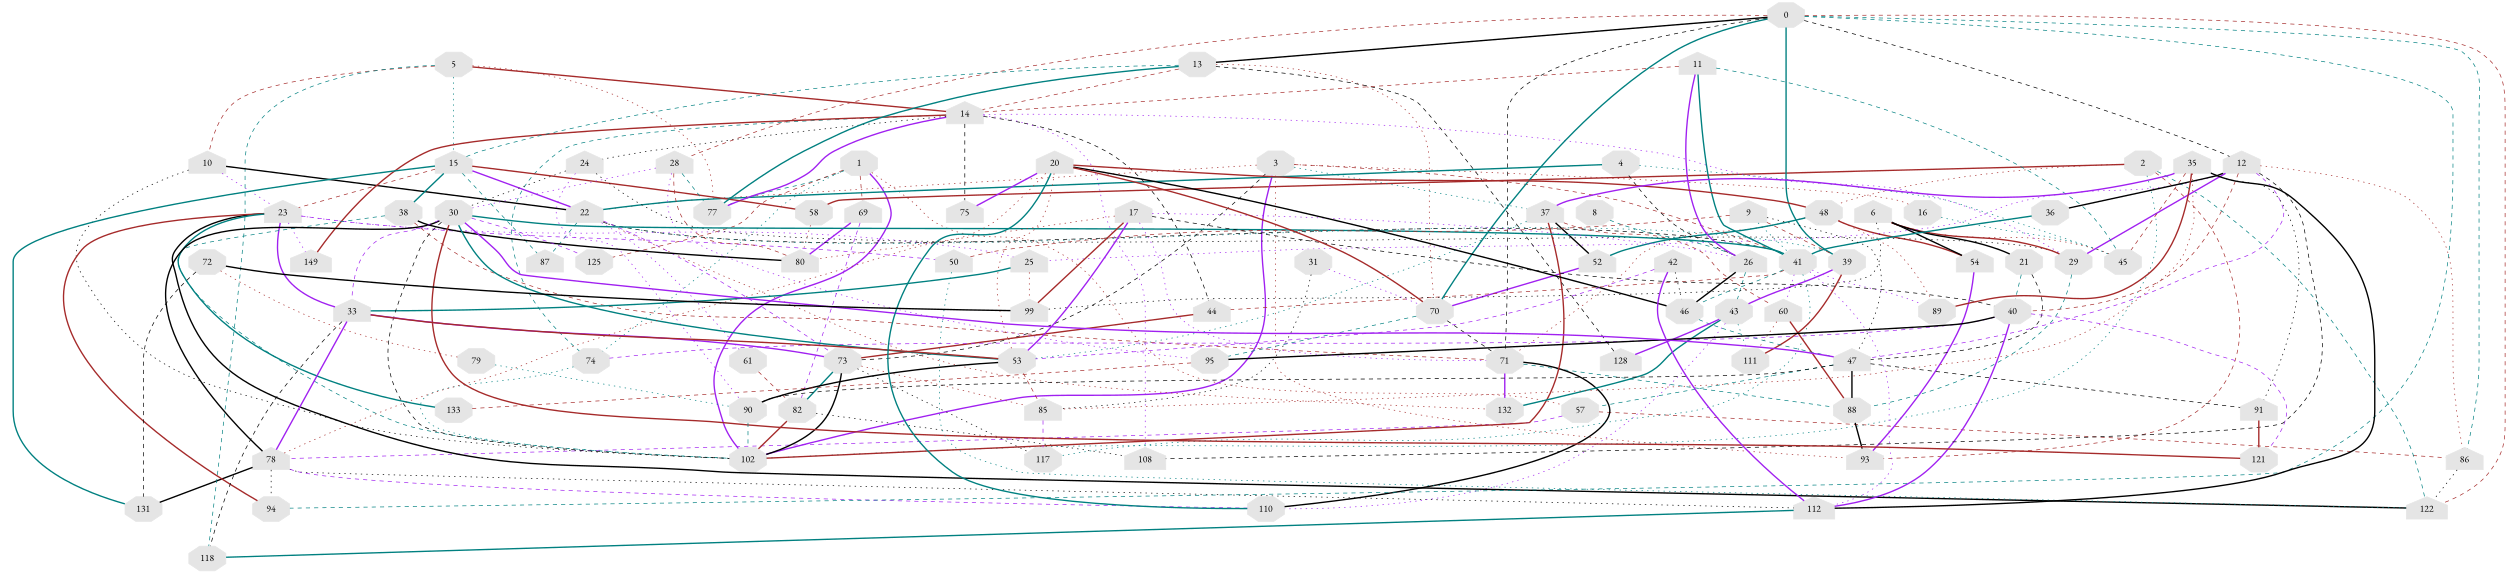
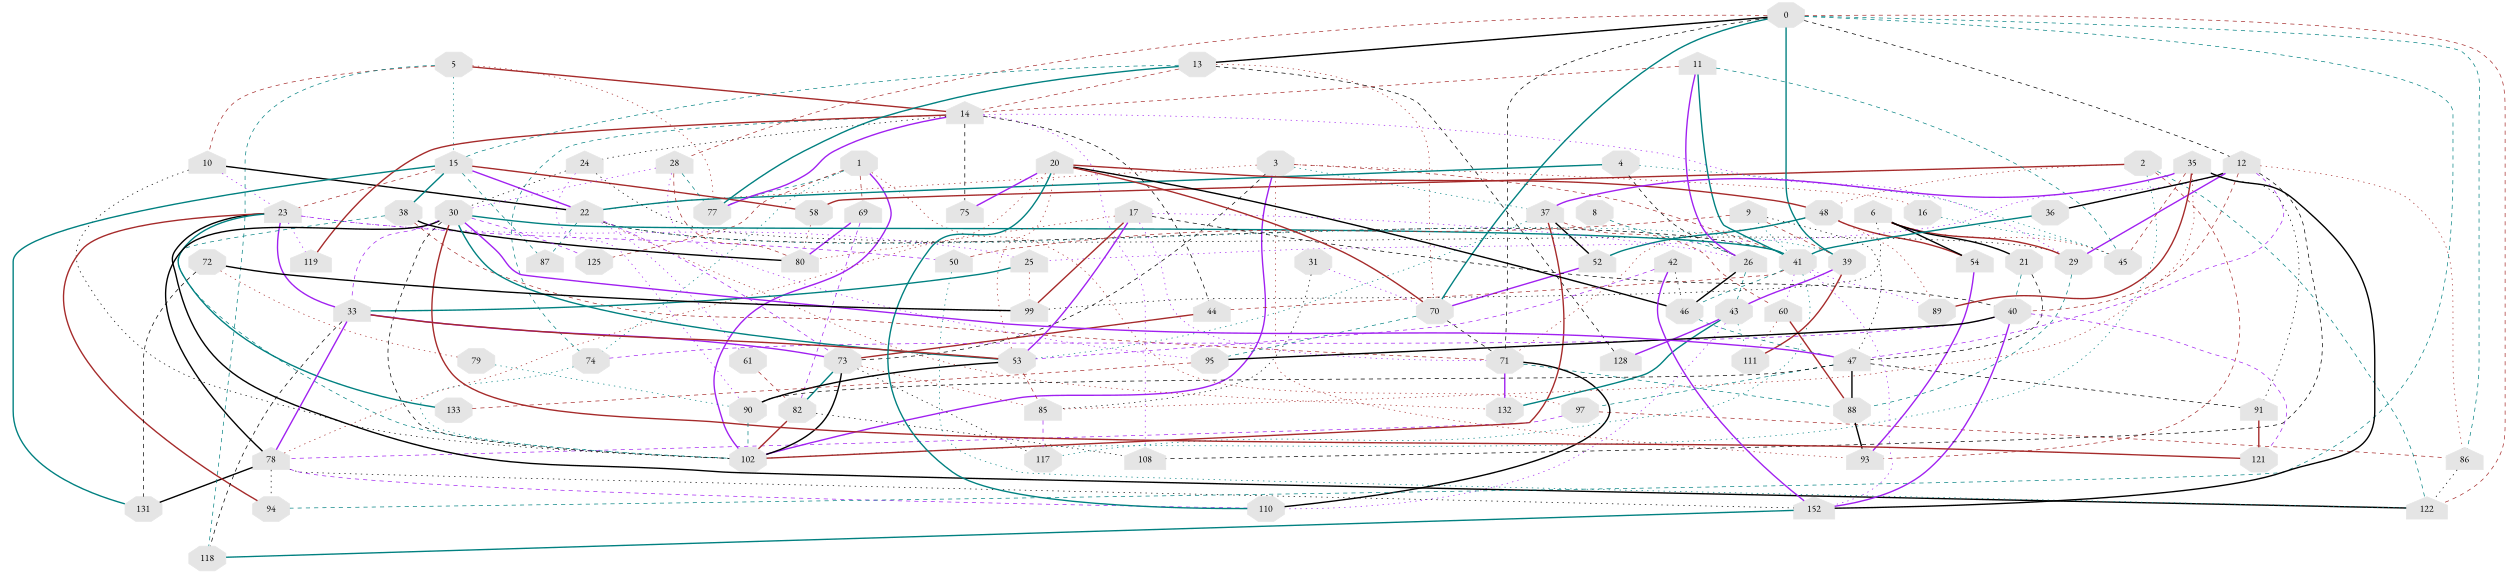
(311, 262) -> (311, 262)
(1580, 410) -> (1580, 410)
(1814, 509) -> (1814, 509)
